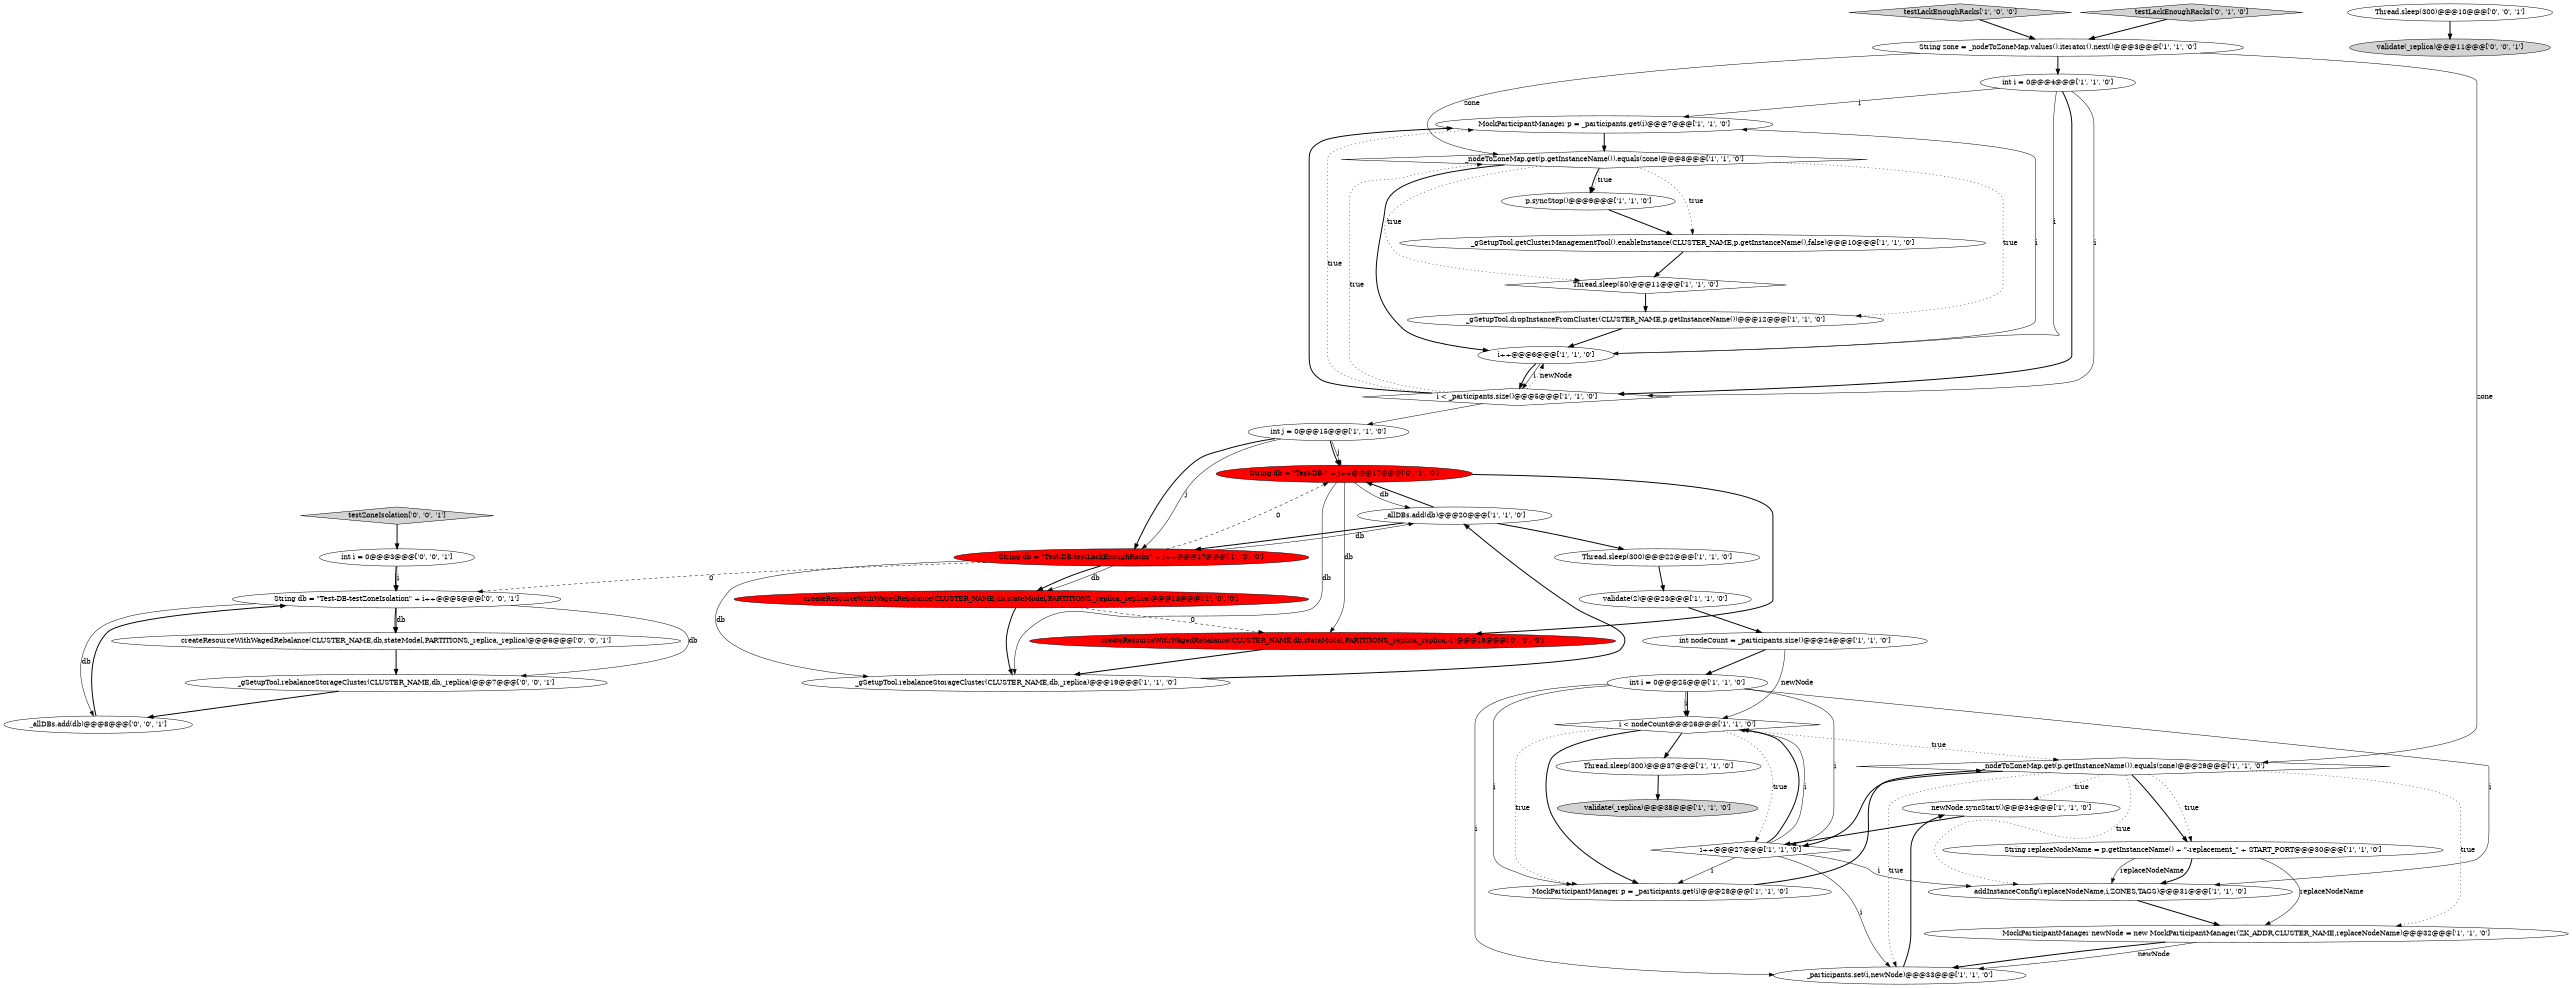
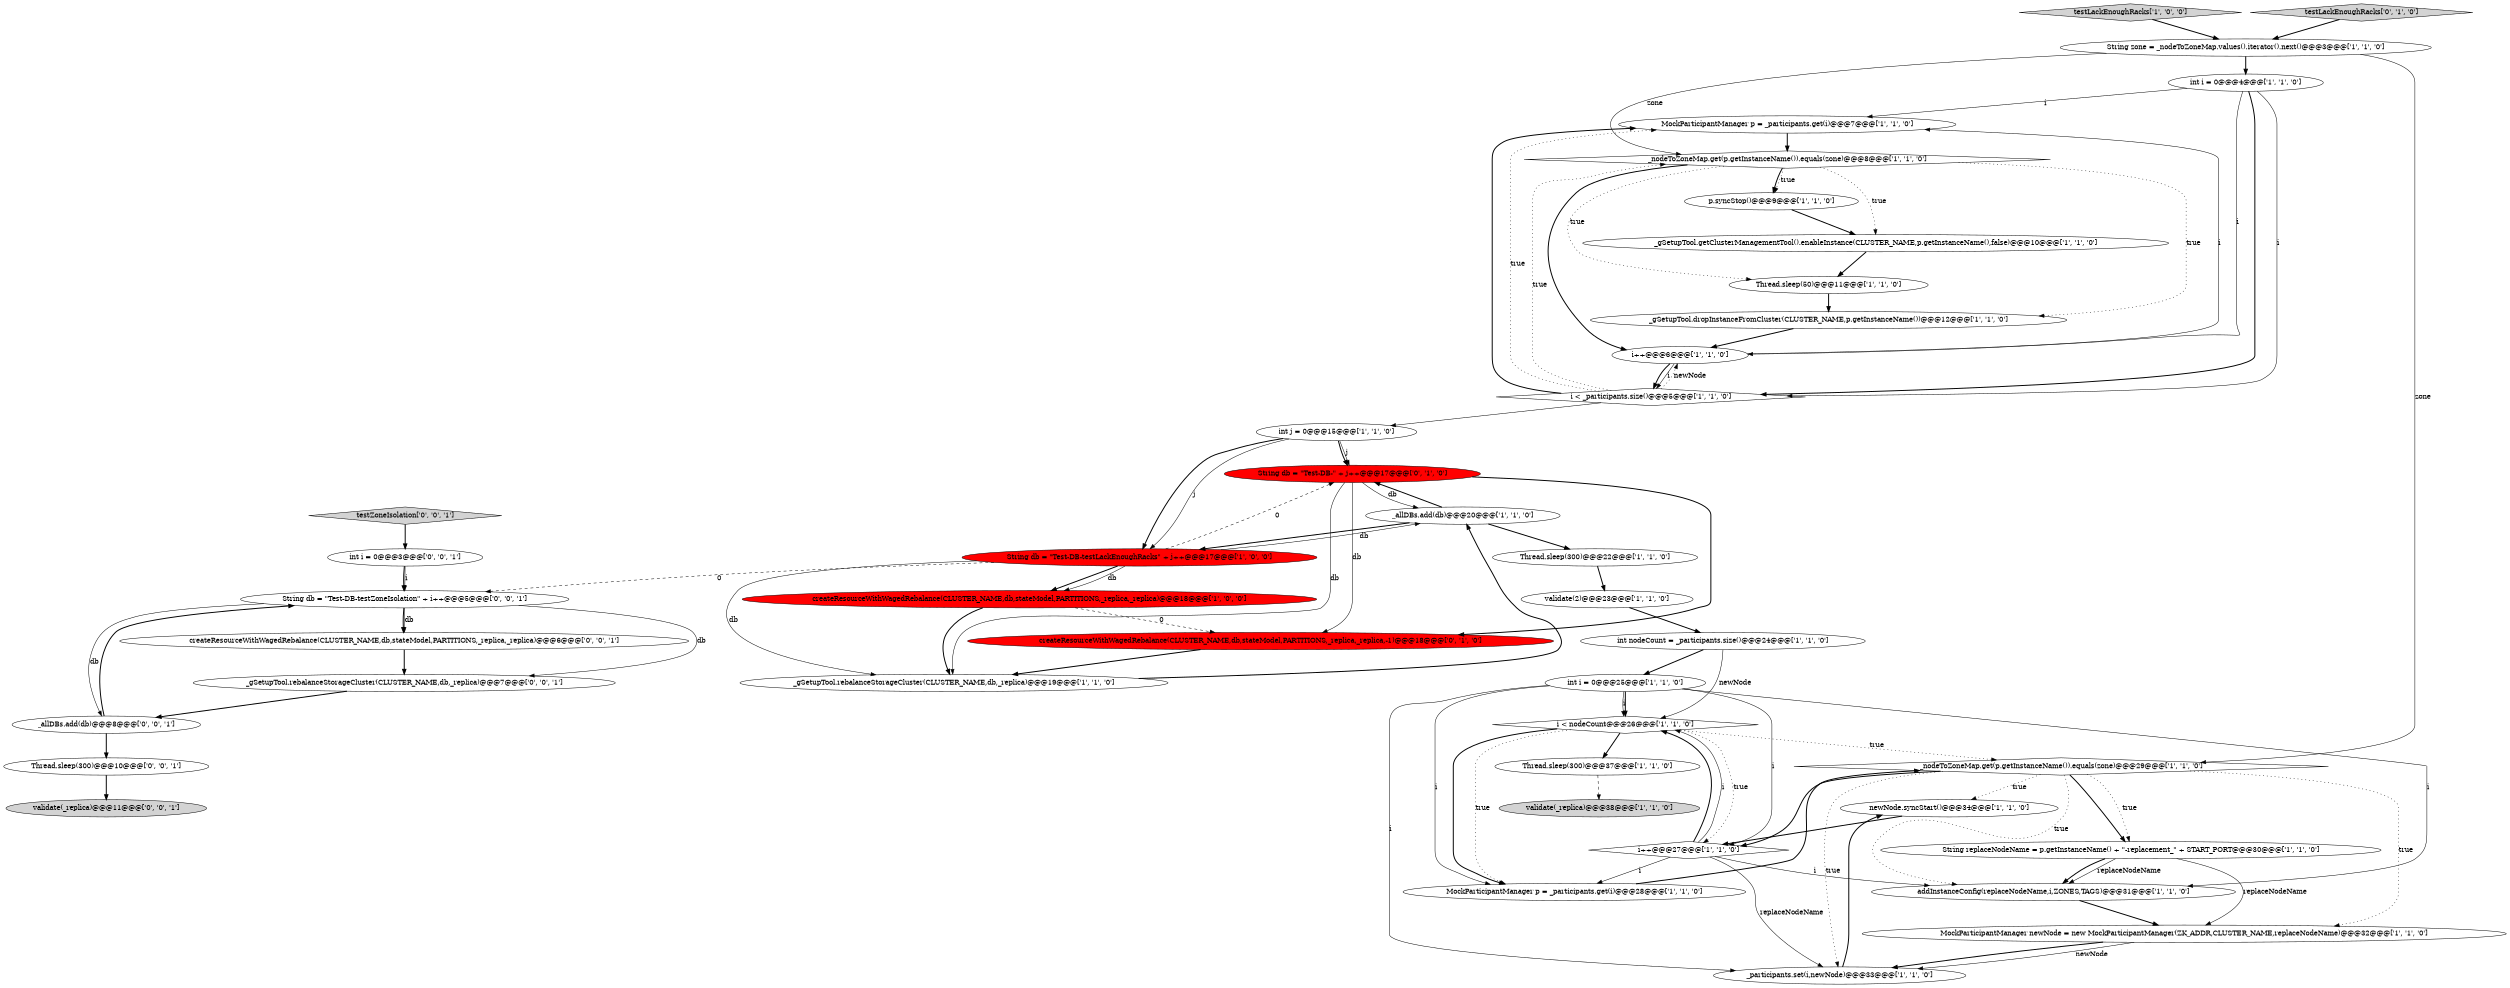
(1646, 285) -> (1829, 285)
none -> (106, 743)
(1658, 785) -> (1598, 785)
(1861, 913) -> (1792, 913)
